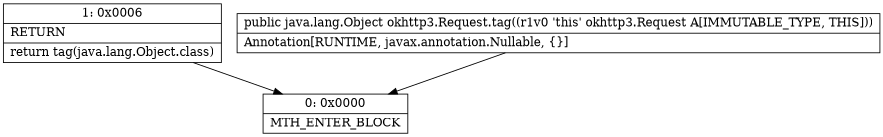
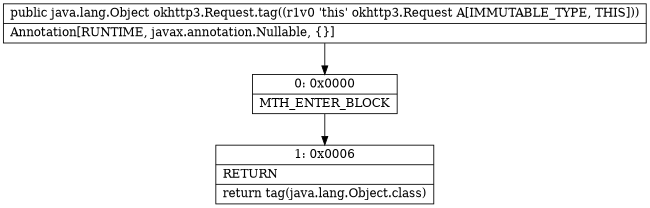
(234, 77) -> (325, 125)
